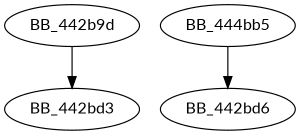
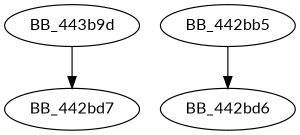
(72, 26) -> (72, 26)
(228, 26) -> (228, 26)
(72, 109) -> (72, 109)
